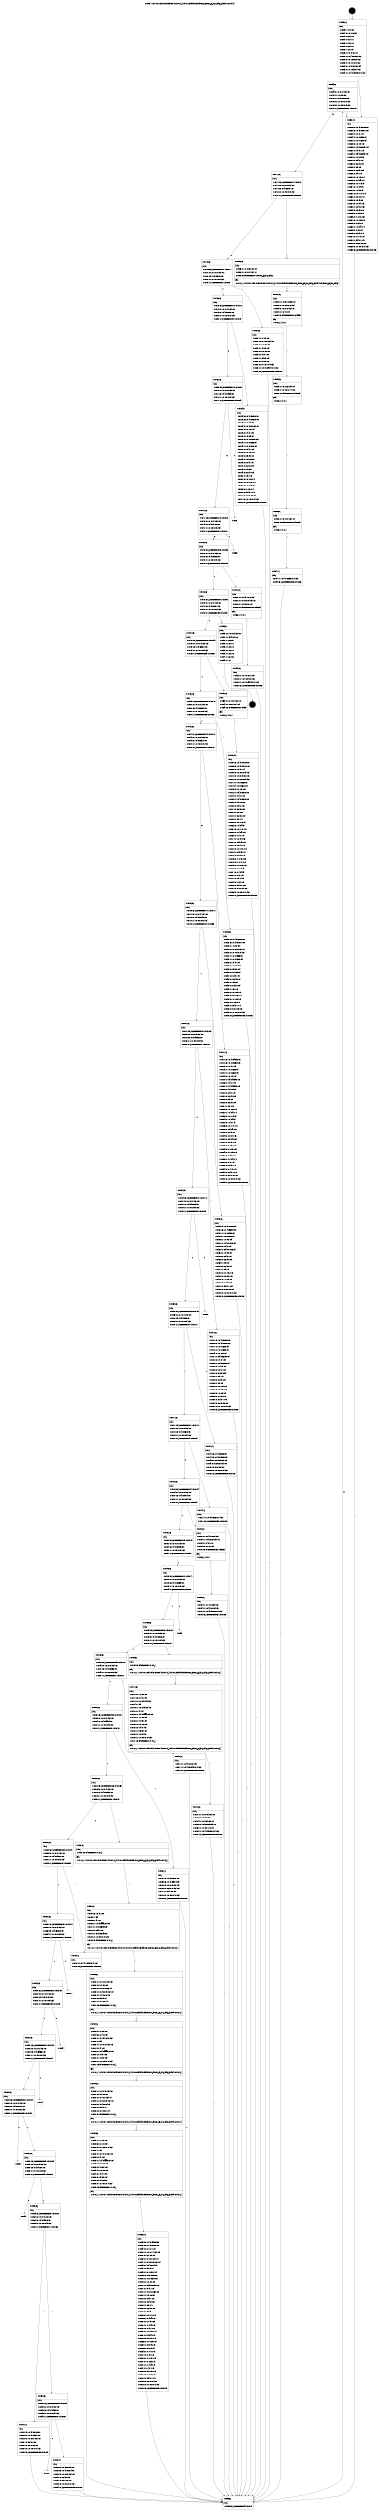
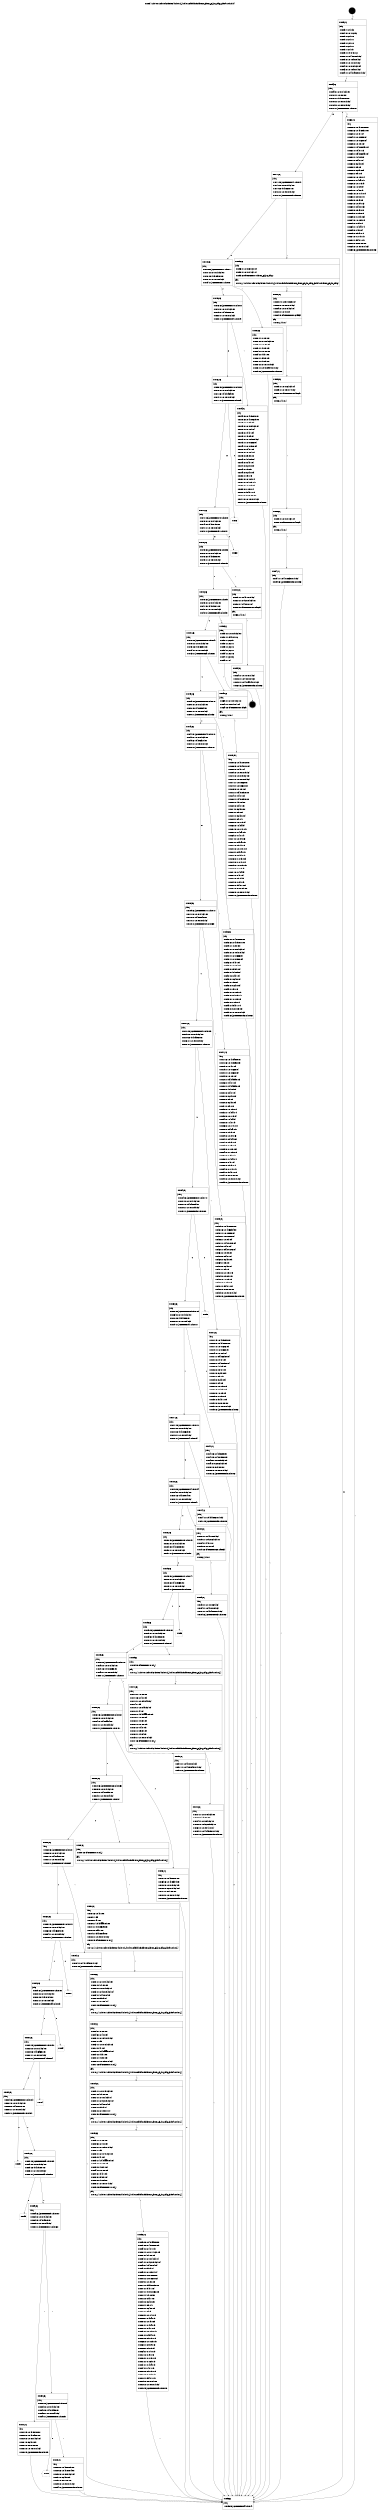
(360, 96) -> (346, 78)
